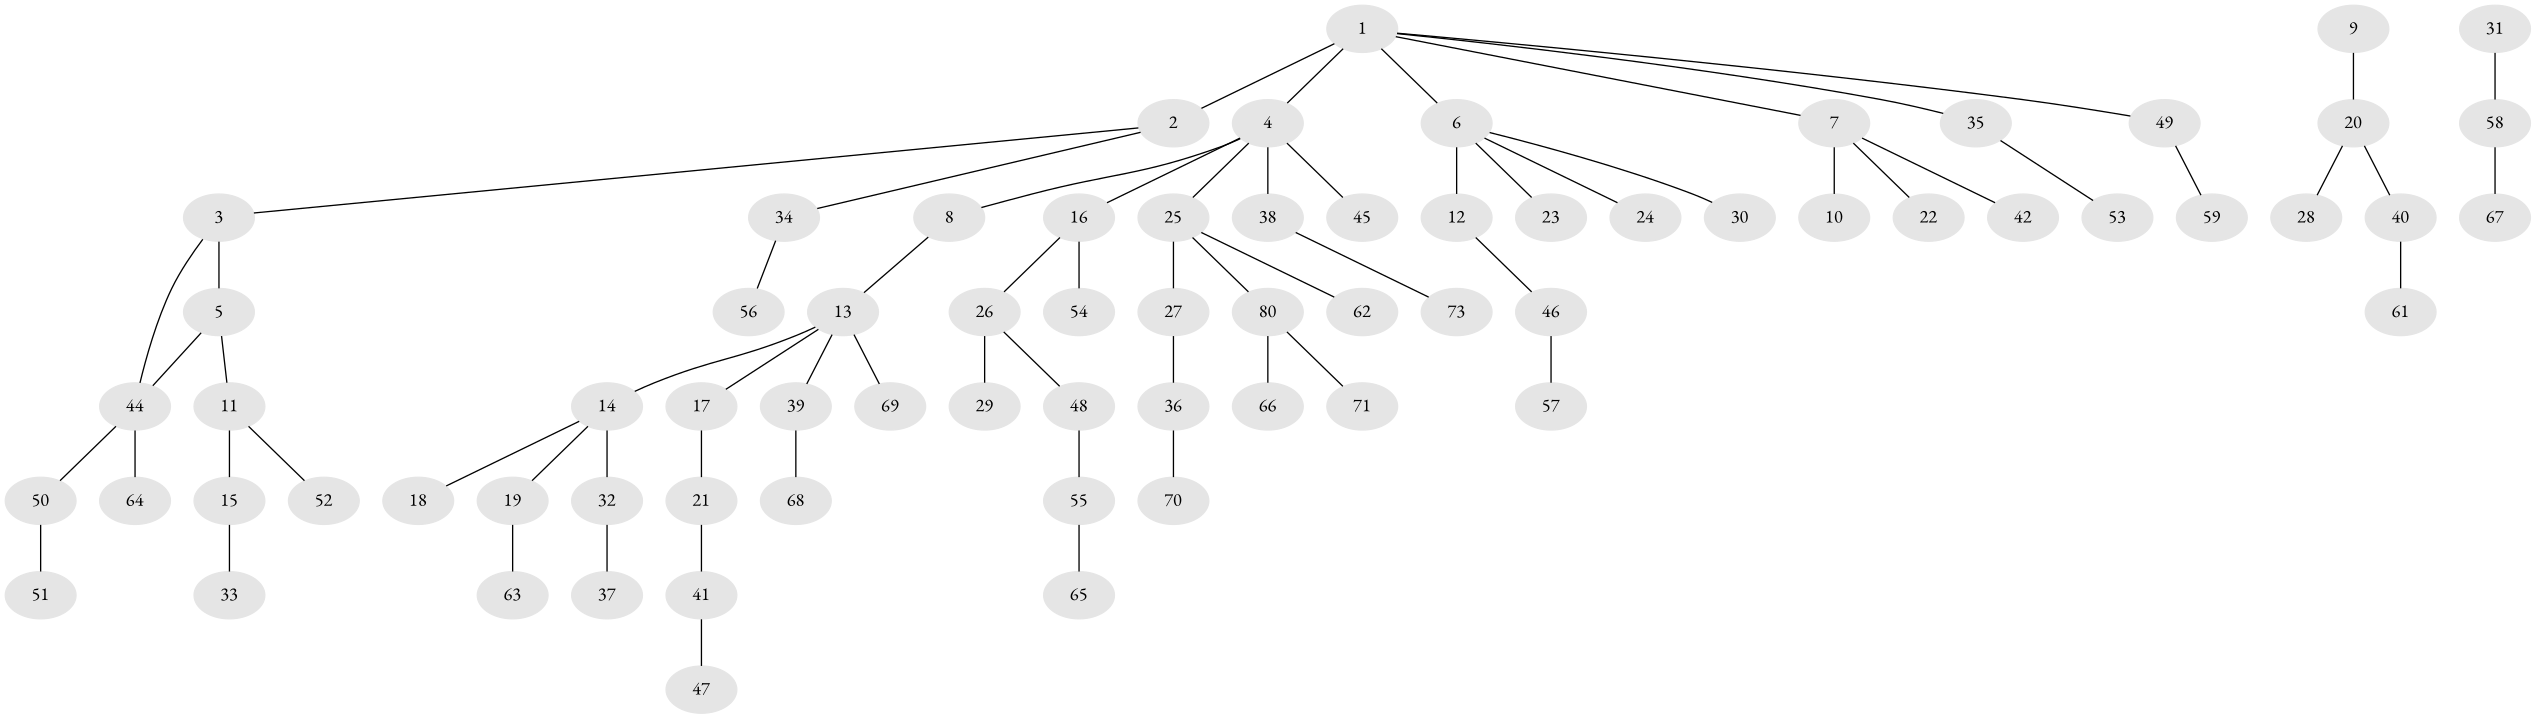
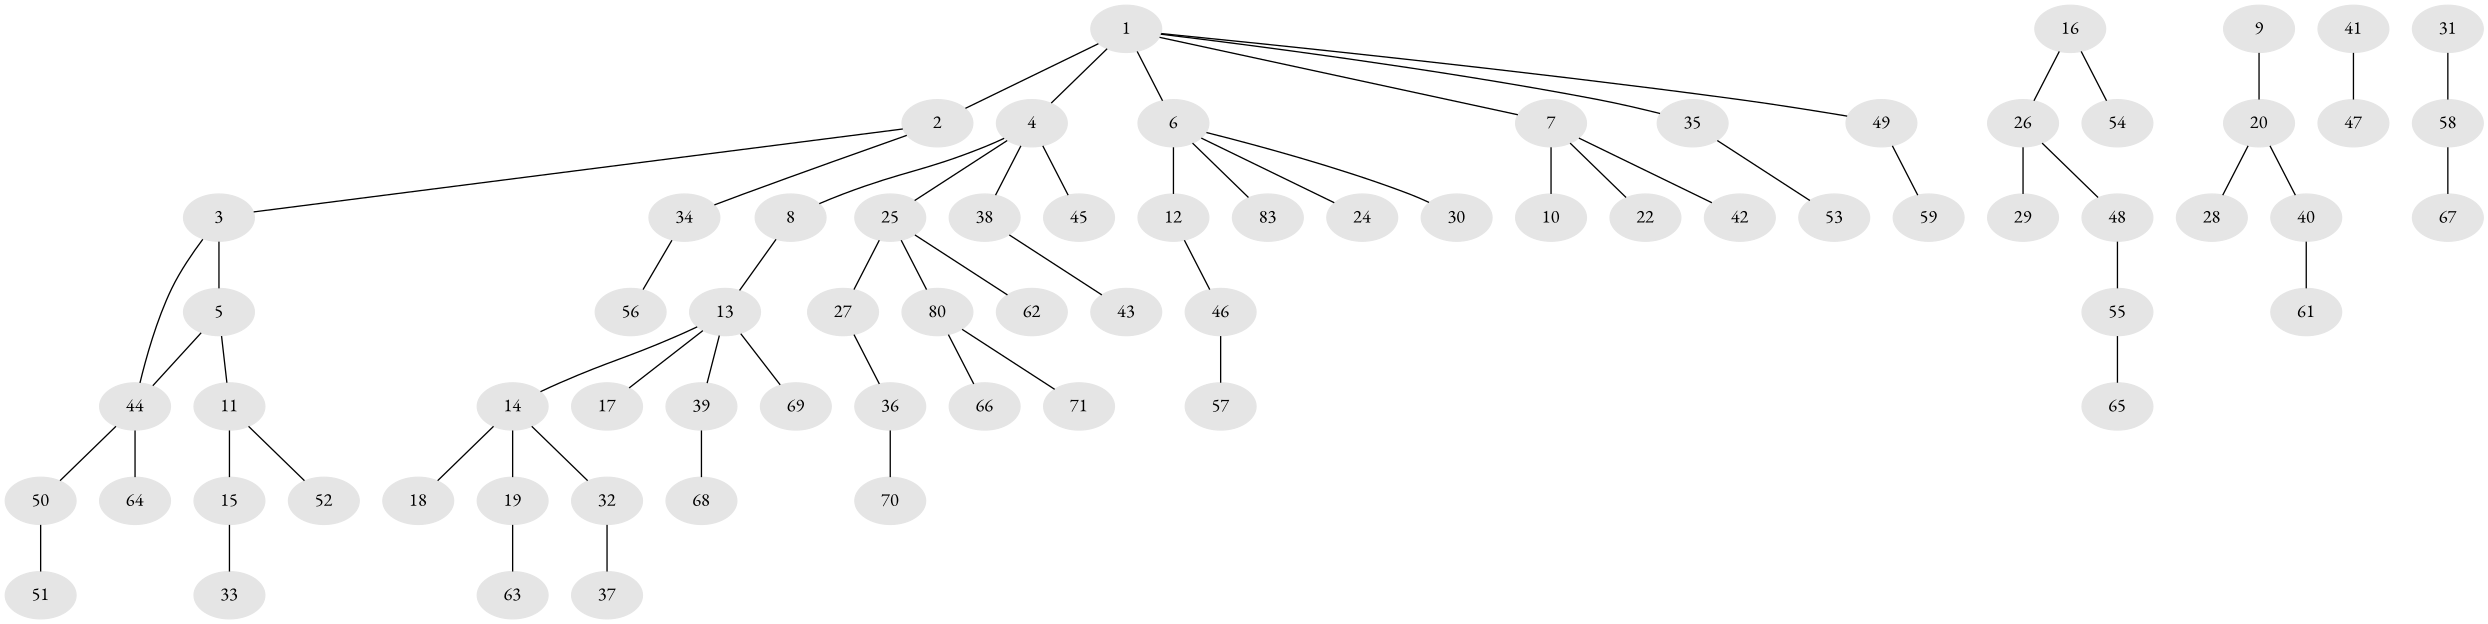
(1173, 170) -> none
(1551, 218) -> (1268, 218)
(1457, 312) -> (1126, 312)
(701, 501) -> none
